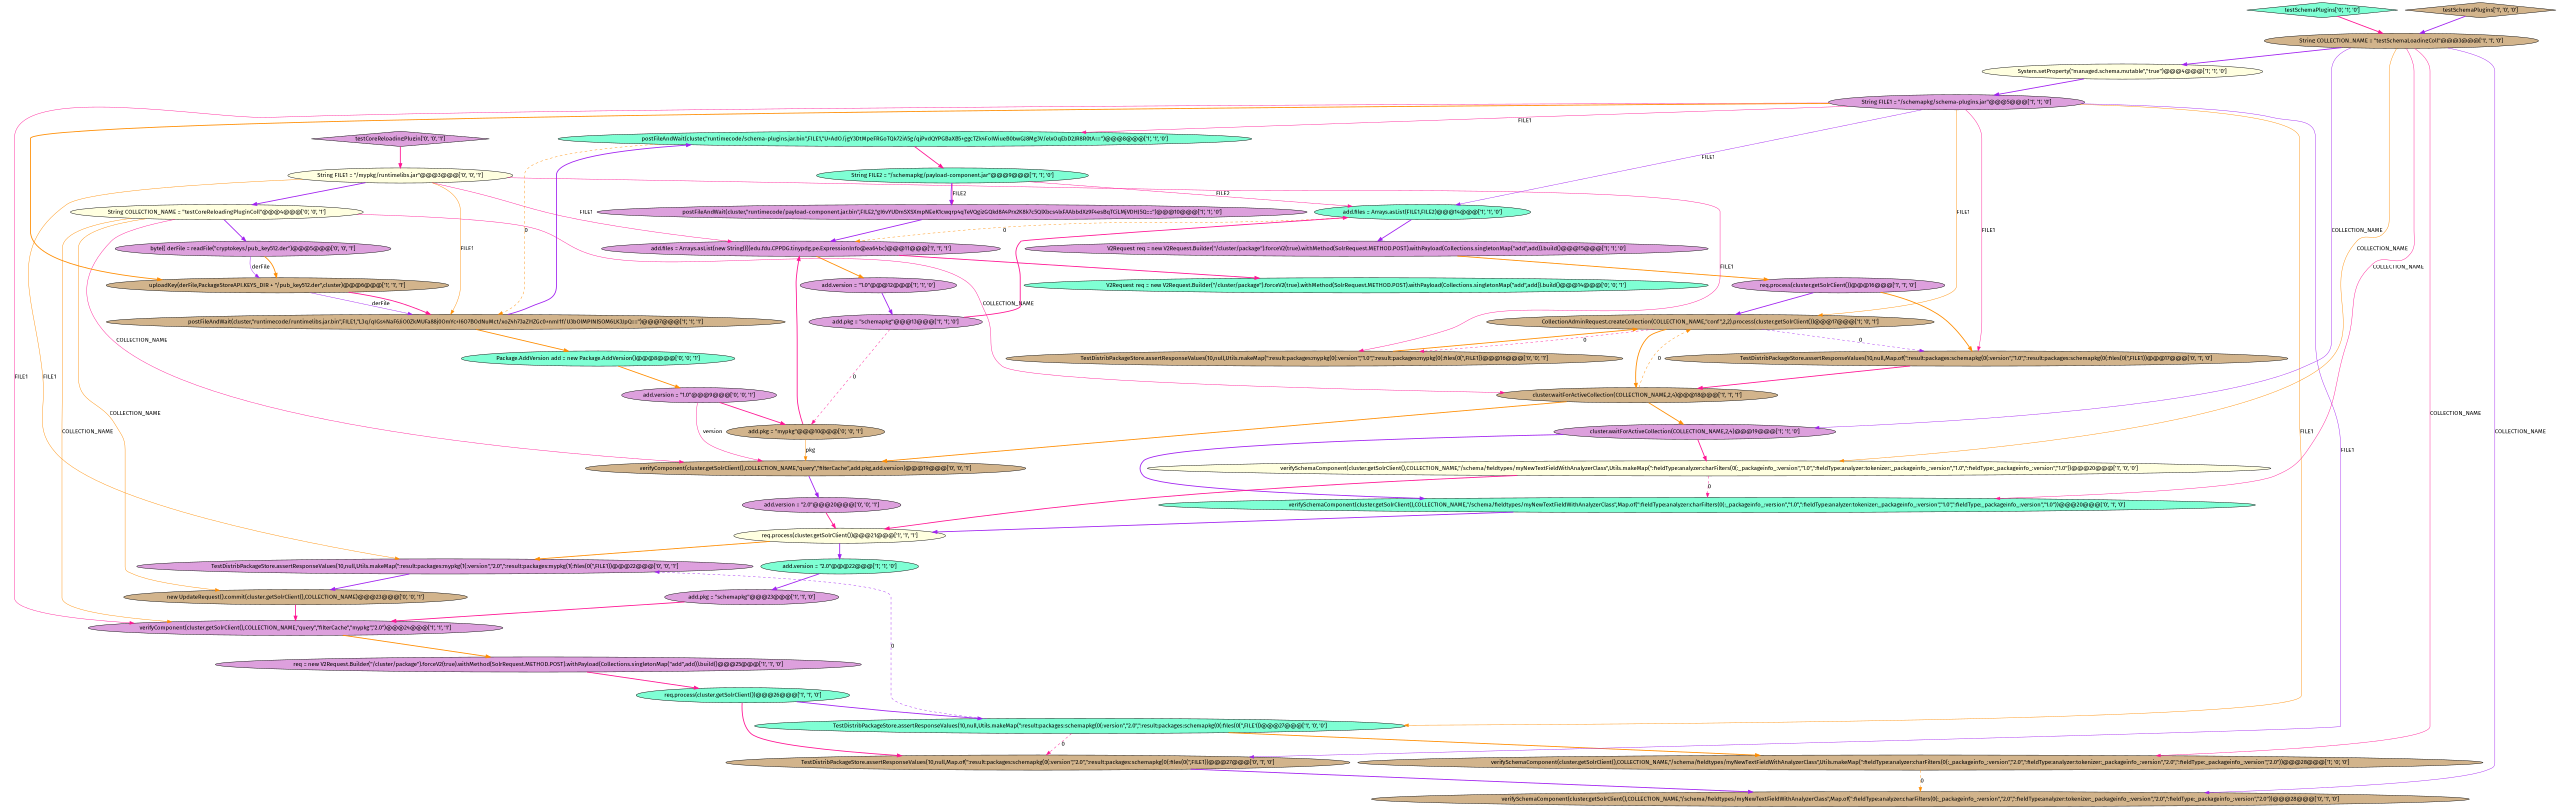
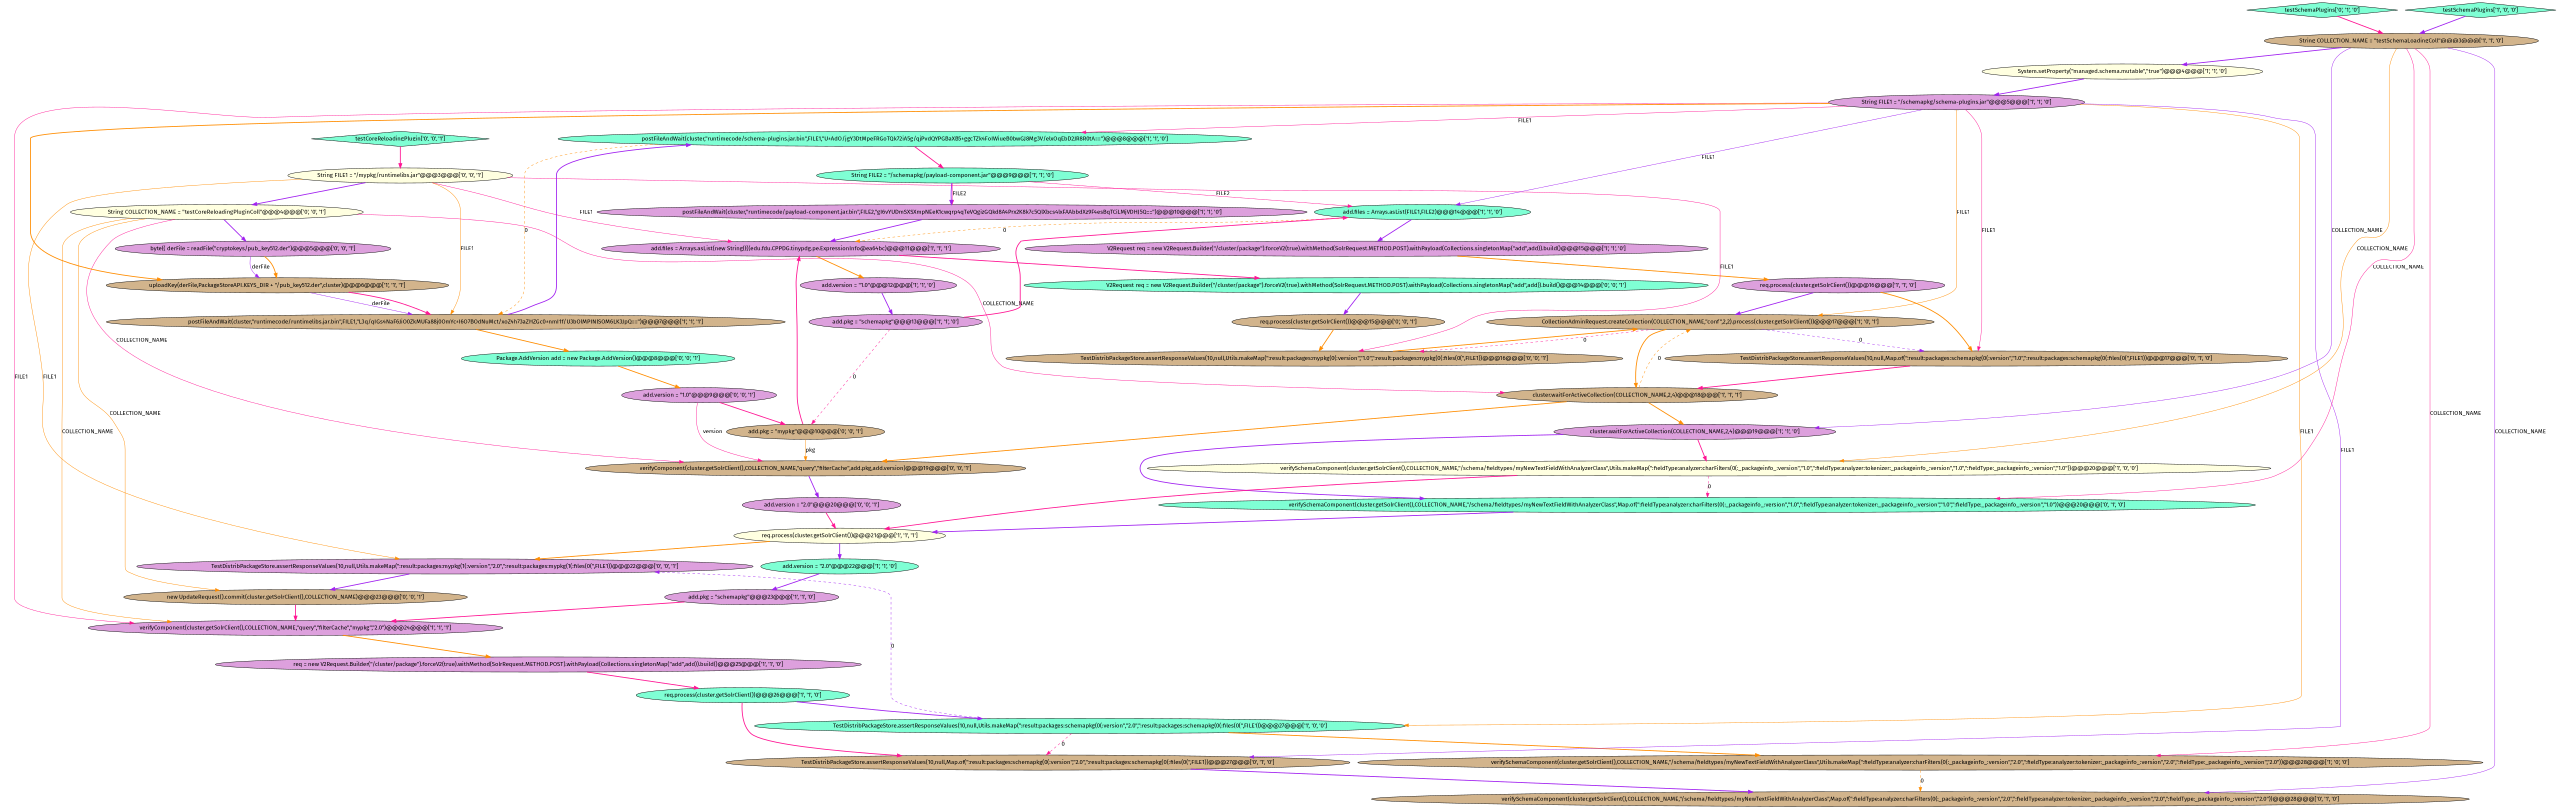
(2481, 10) -> (2481, 10)
(400, 139) -> (400, 139)
none -> (1338, 322)
